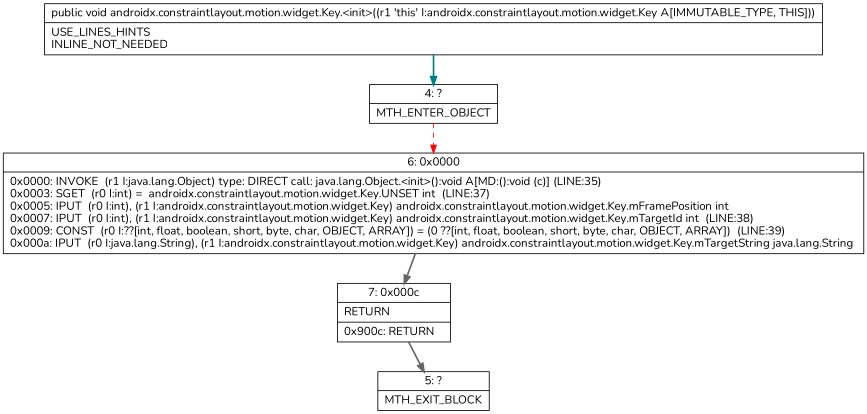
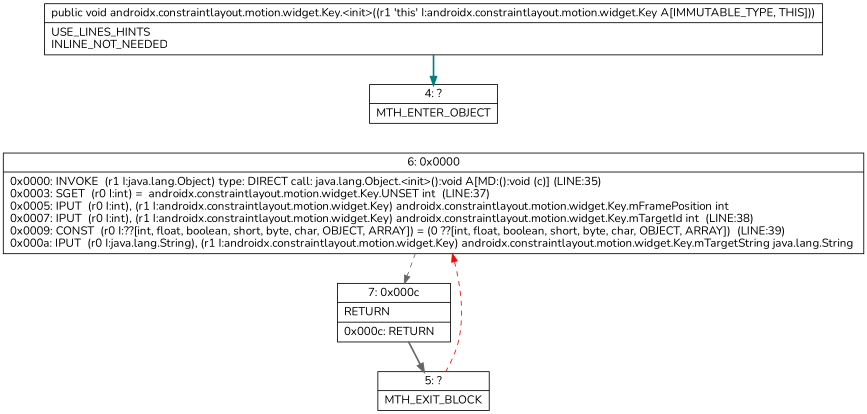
(434, 134) -> (461, 318)
(411, 265) -> (411, 265)
(394, 332) -> (394, 332)
